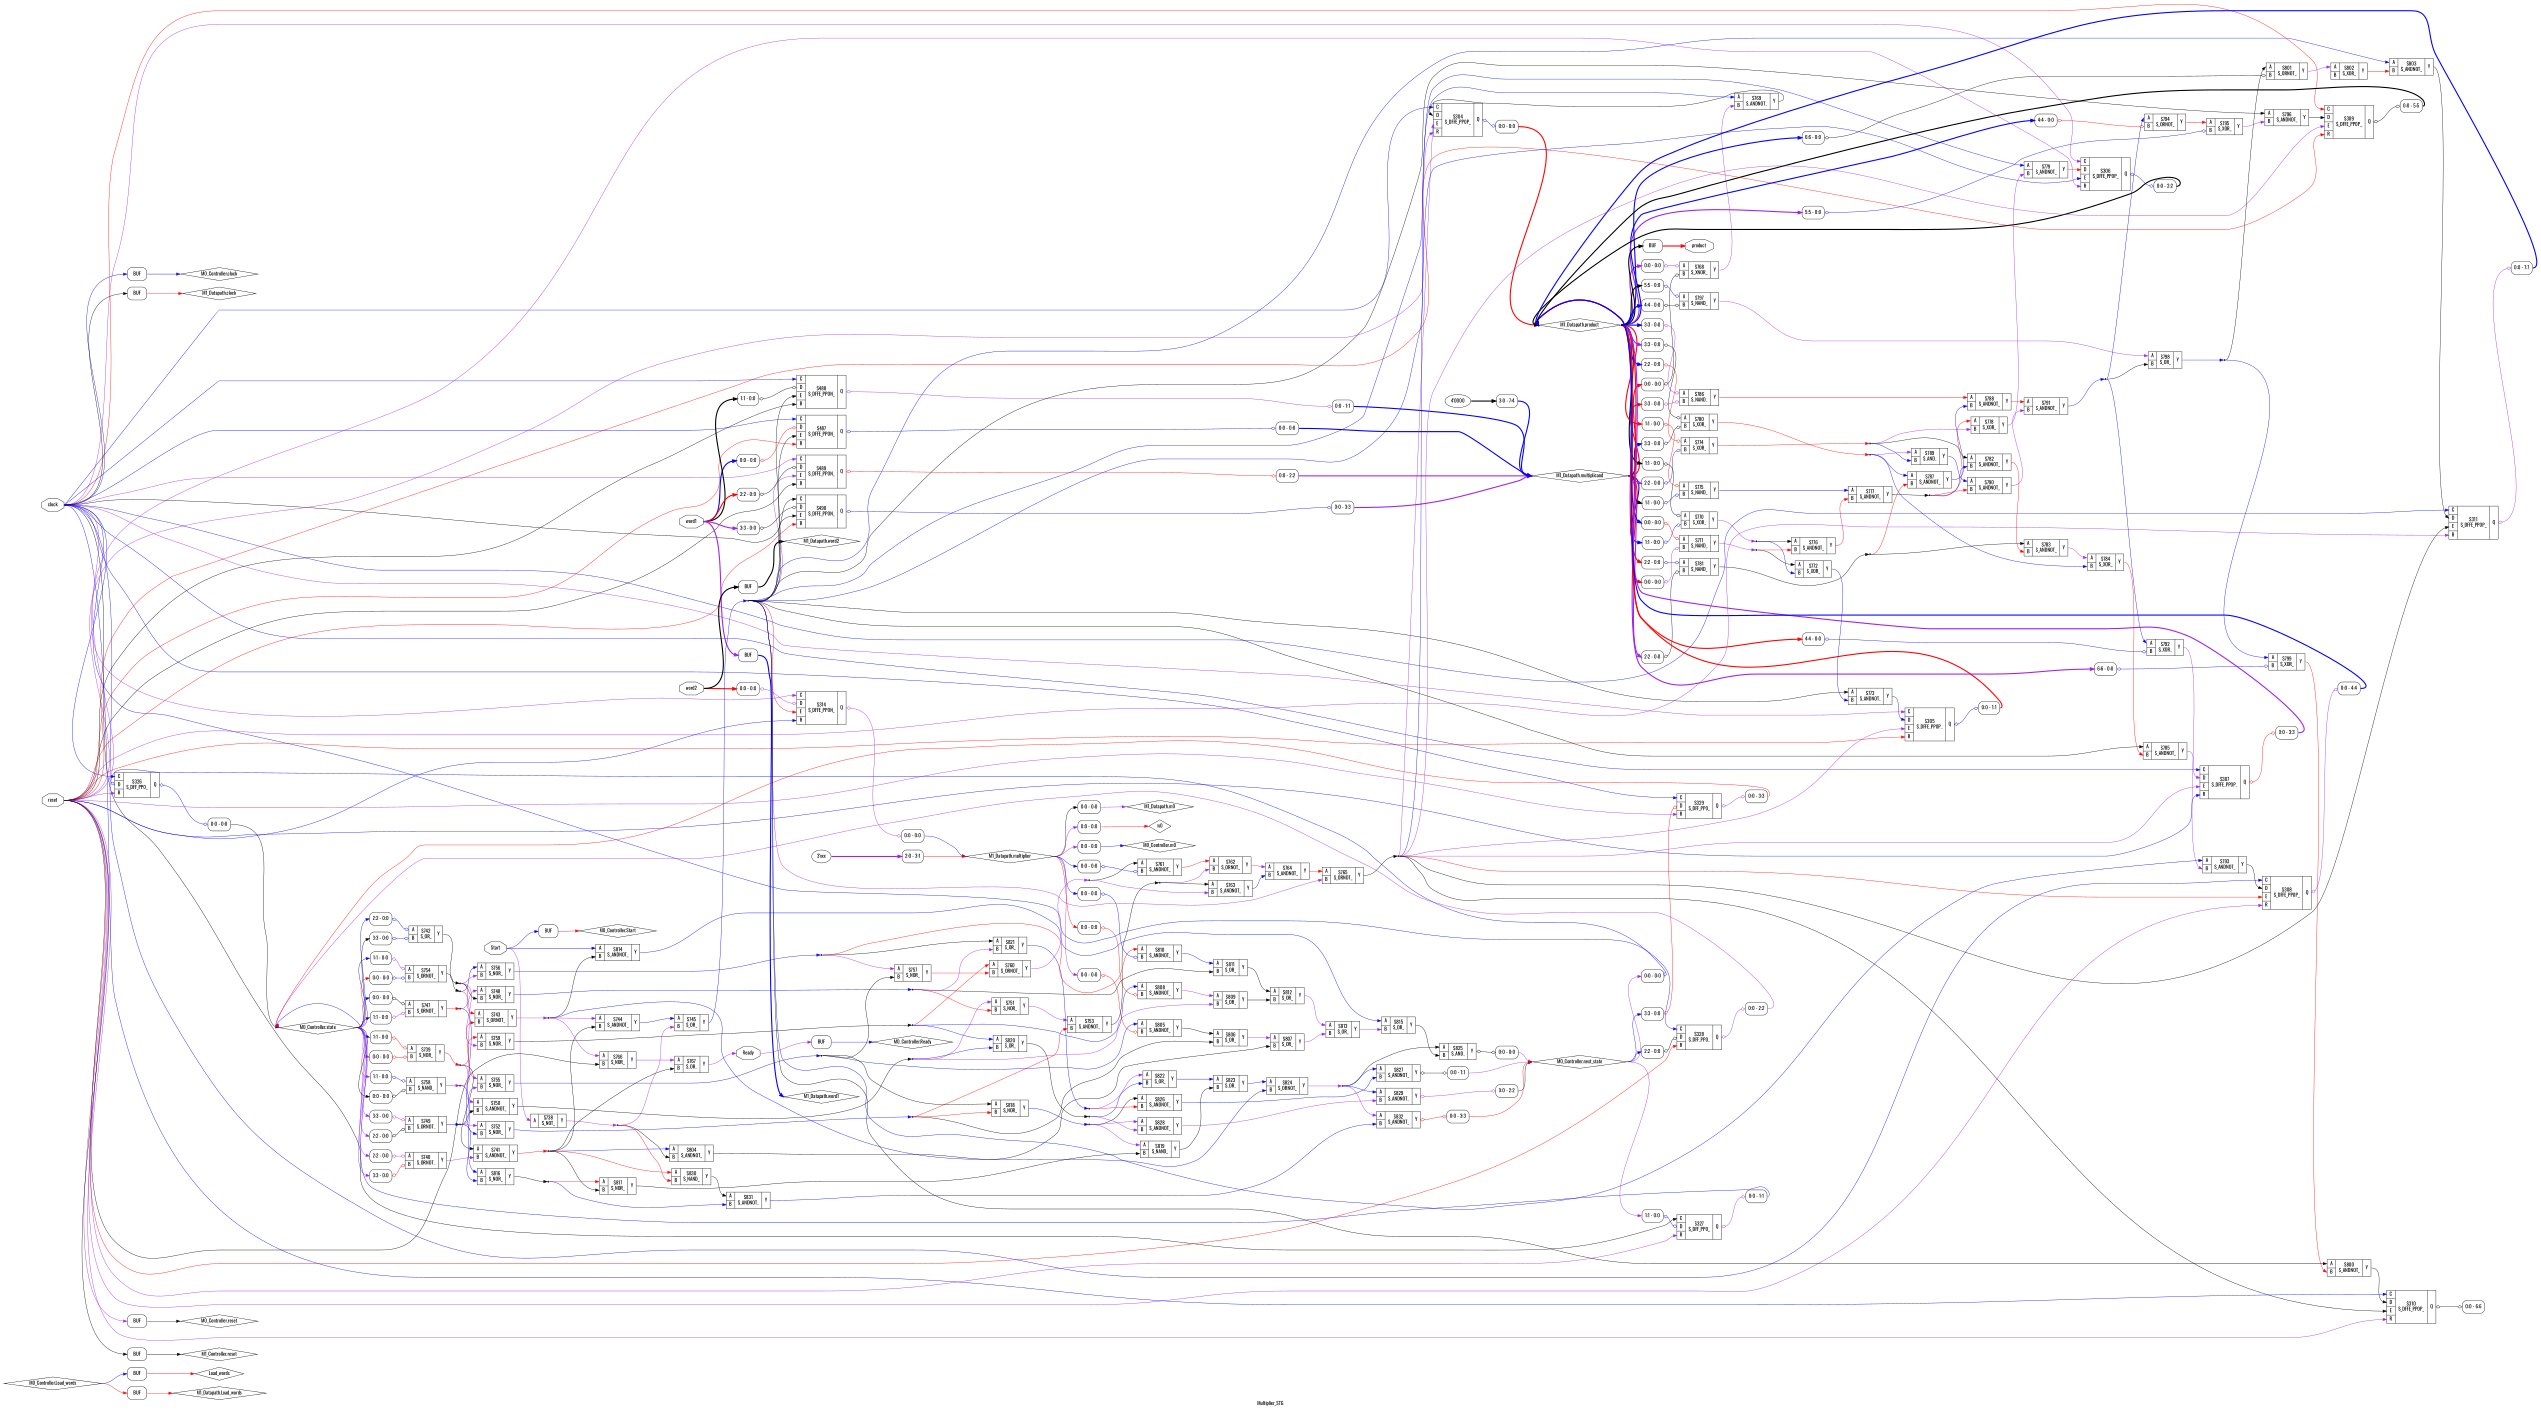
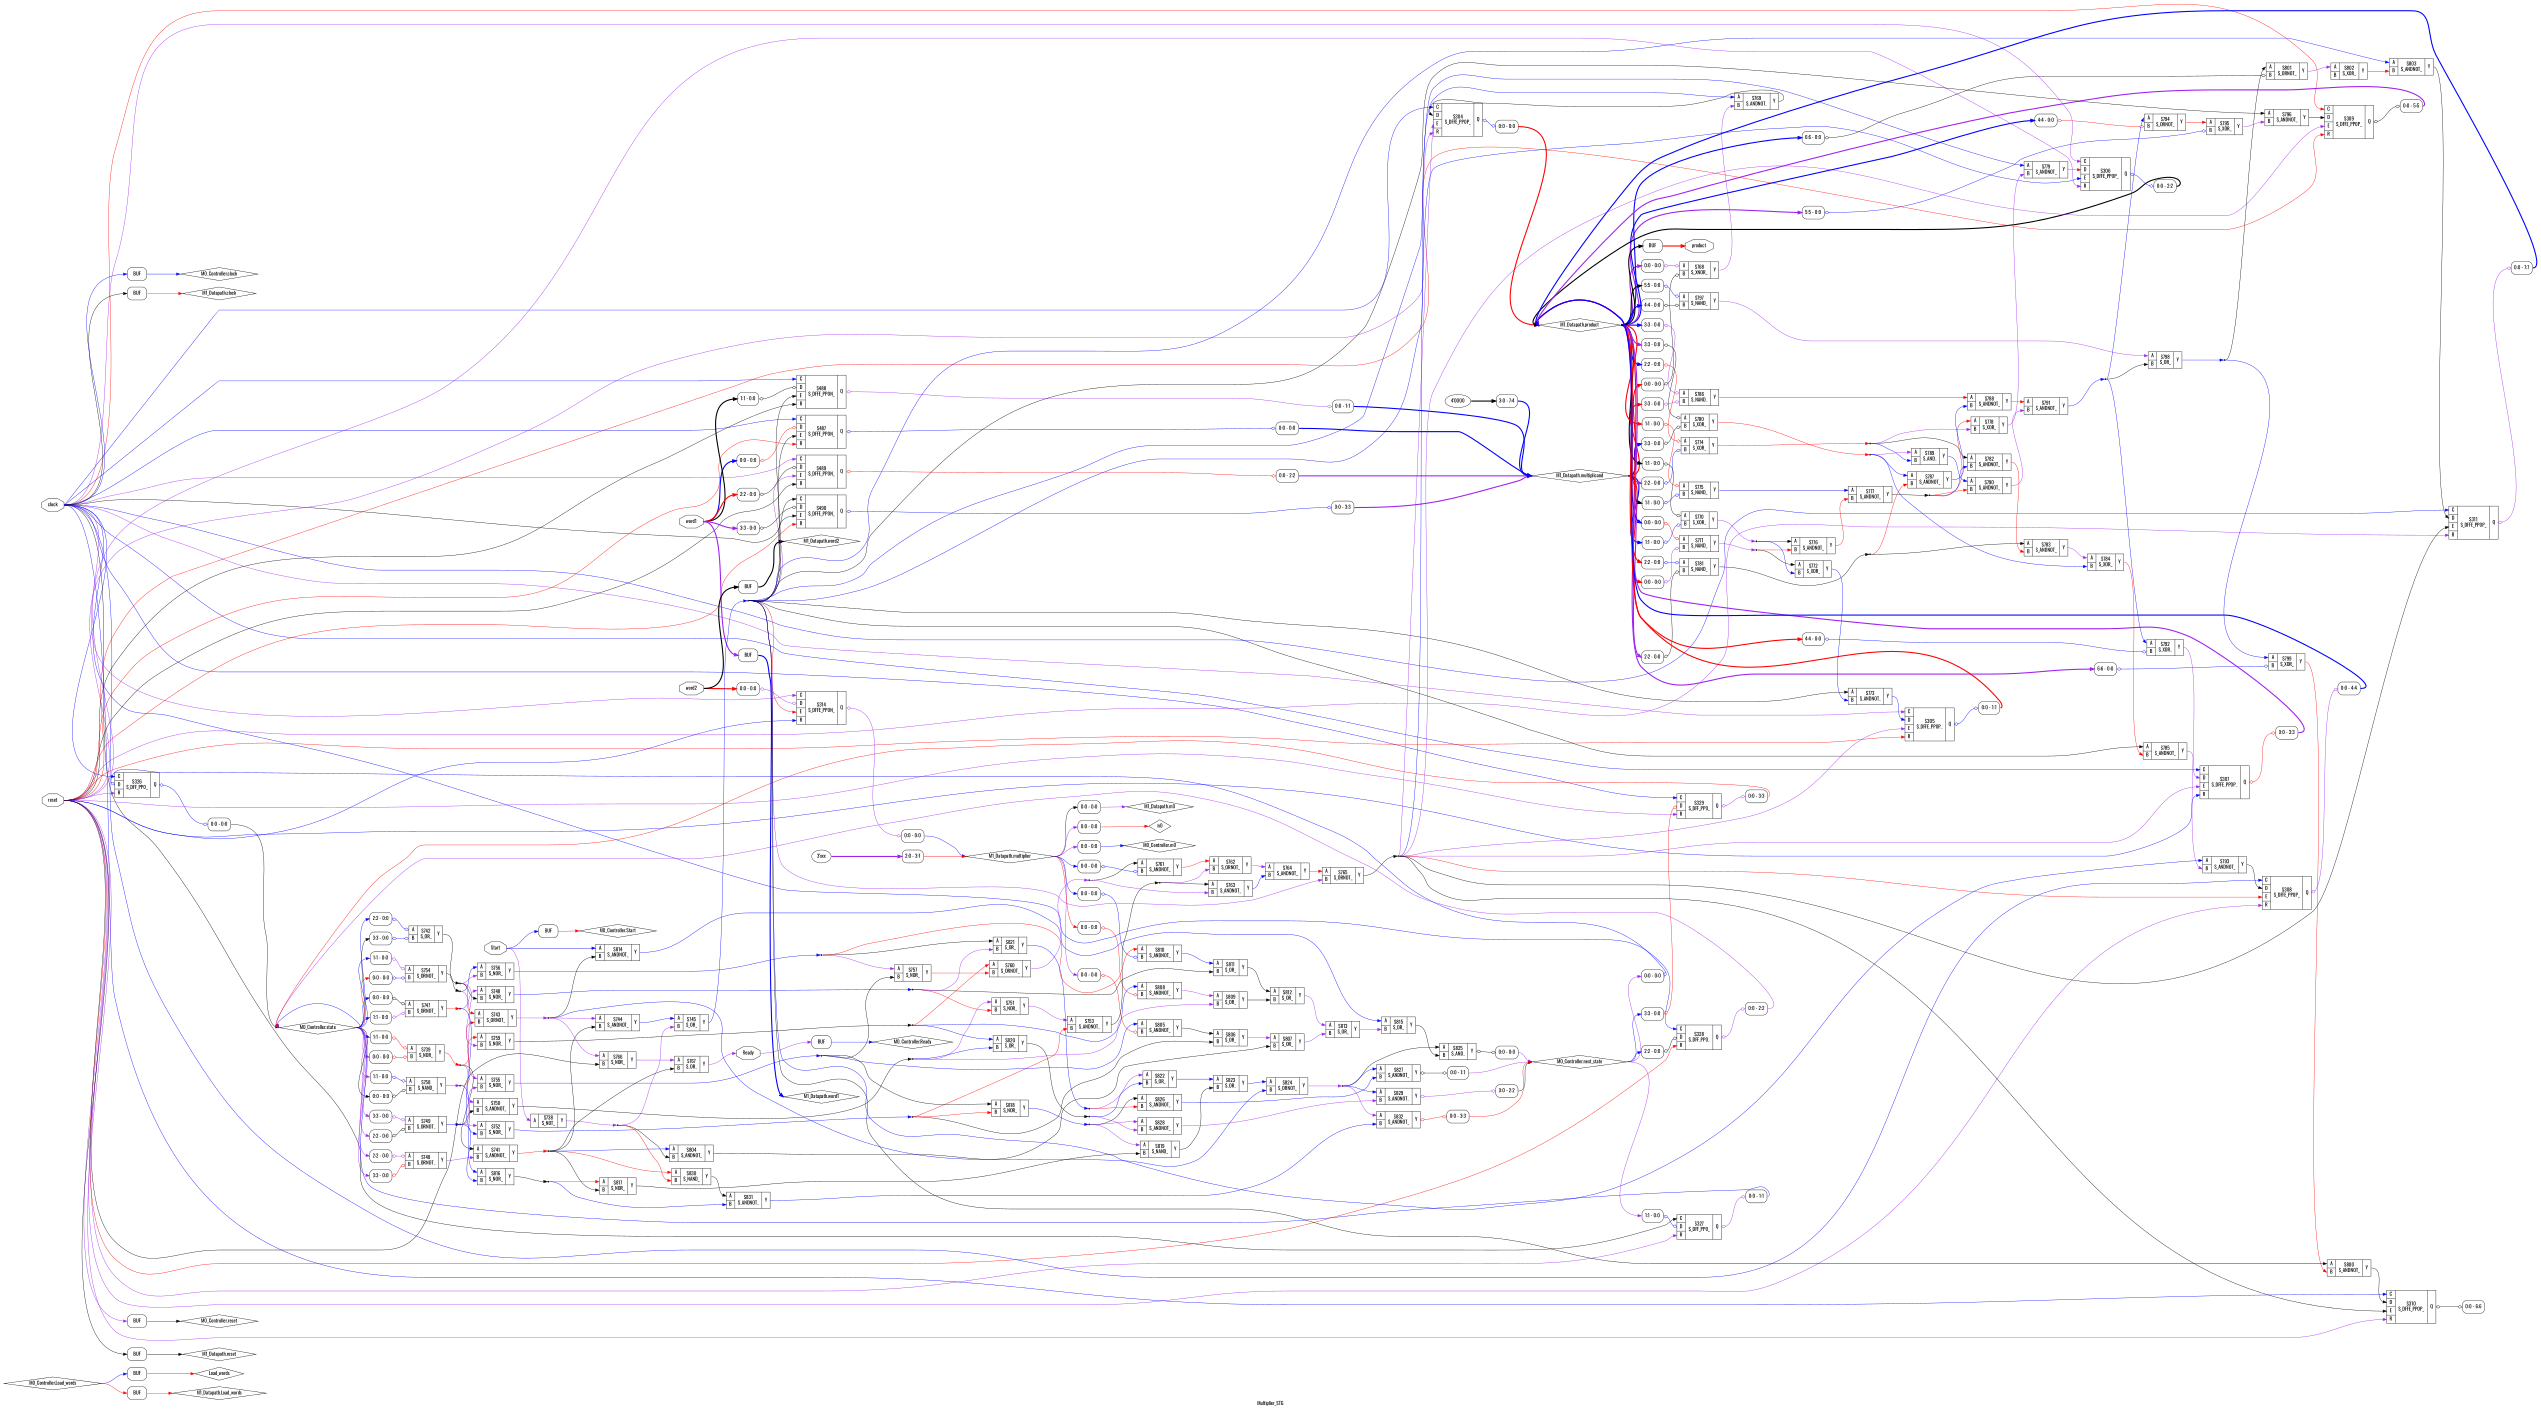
(1955, 124) -> (1955, 124)
(219, 1354) -> (219, 1354)
